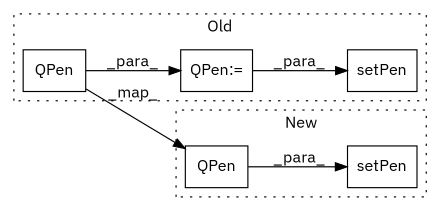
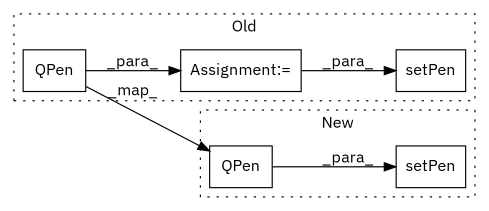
(217, 71) -> (241, 71)
